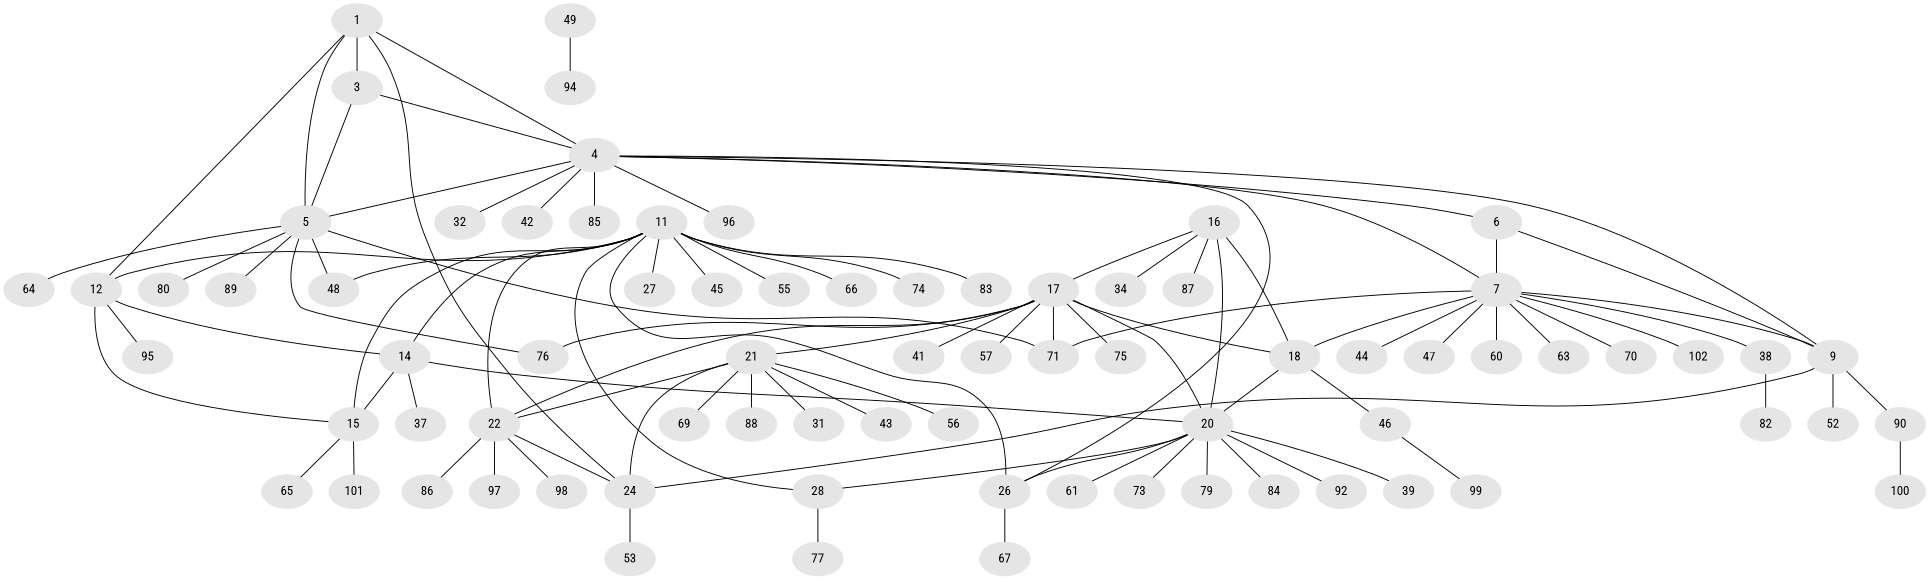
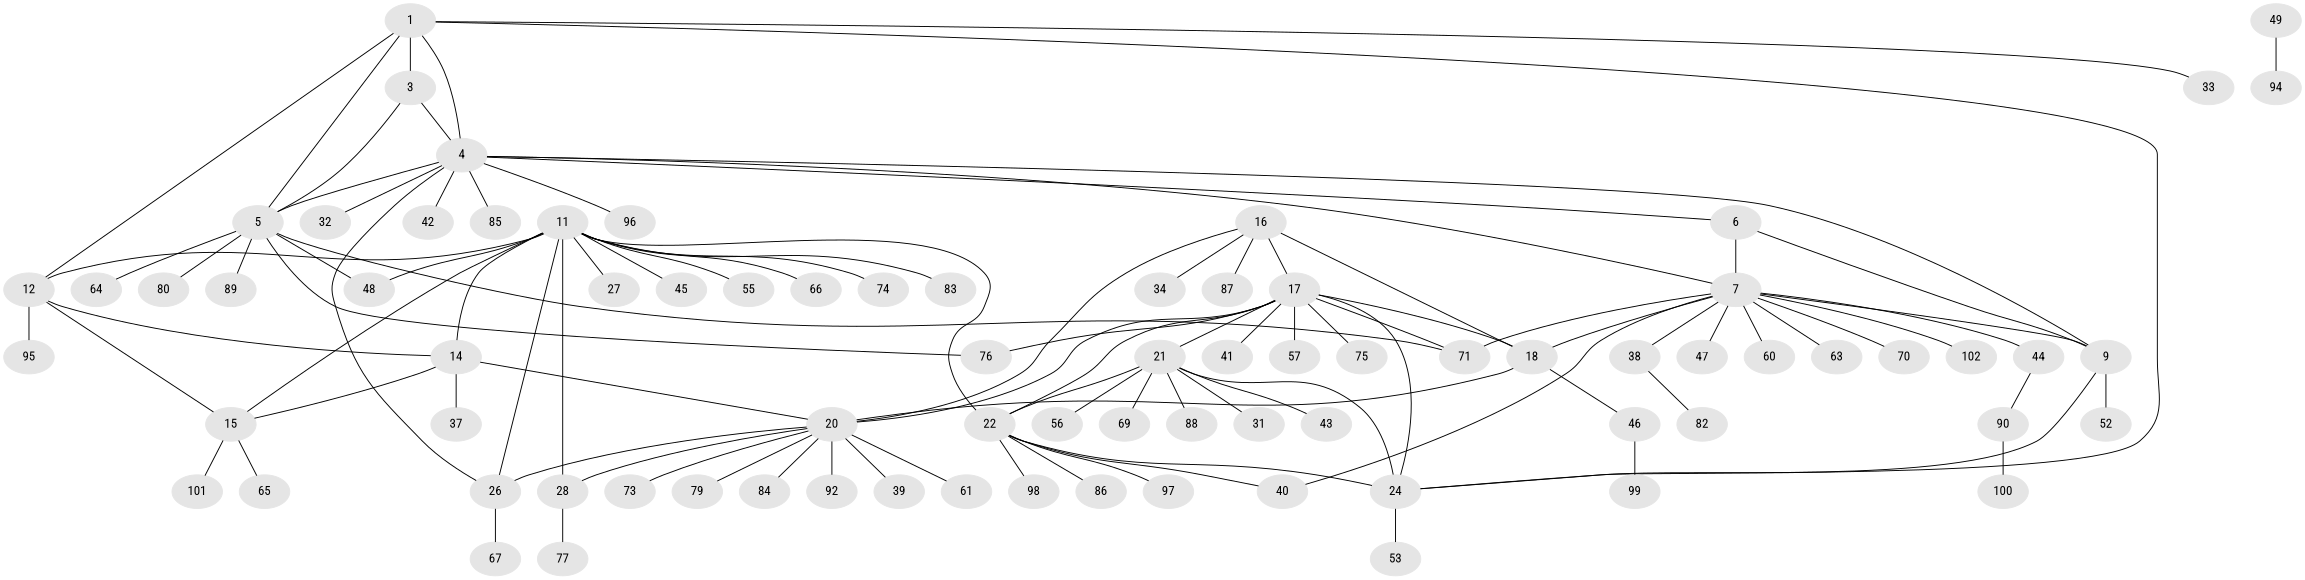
none -> (2209, 88)
none -> (1405, 362)
(1867, 391) -> (2021, 391)
none -> (1282, 492)
